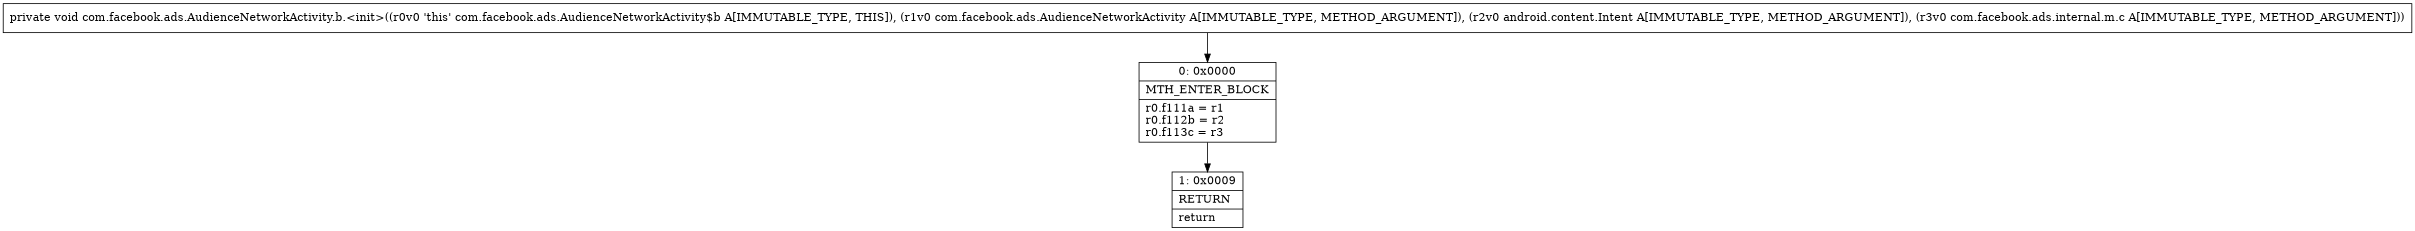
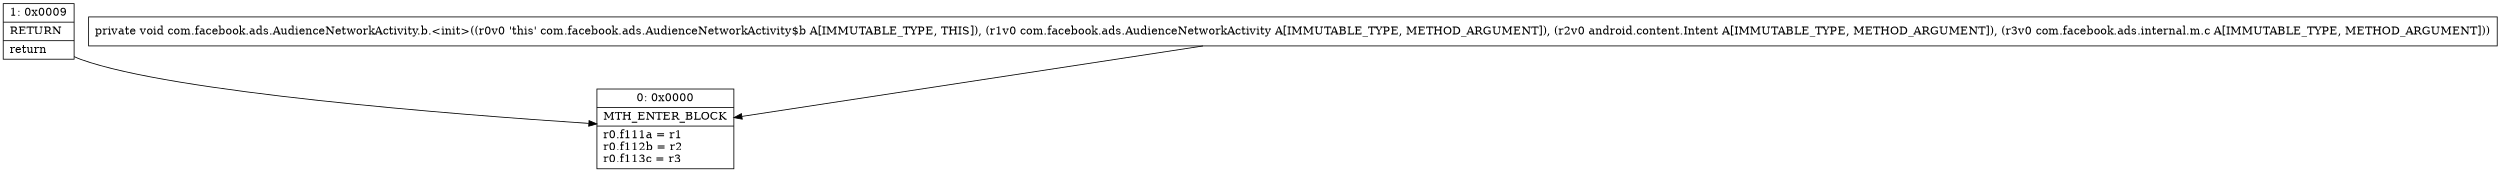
(1208, 153) -> (330, 102)
